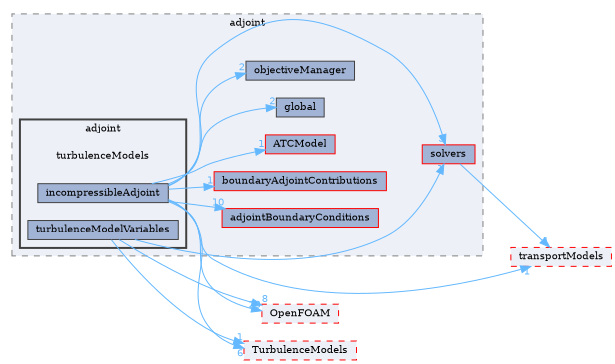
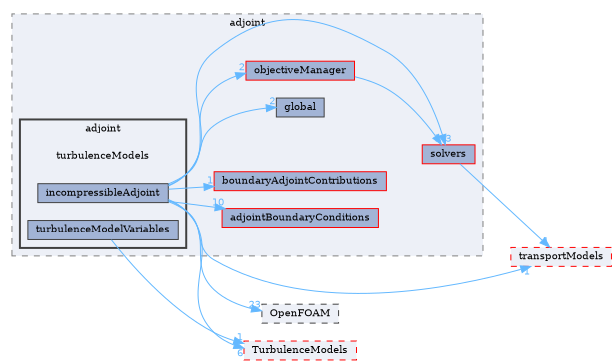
(300, 71) -> (300, 71)
(300, 144) -> none
(353, 249) -> (401, 98)
(183, 276) -> none
(300, 314) -> (300, 314)
